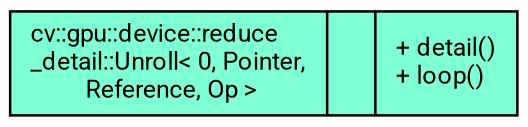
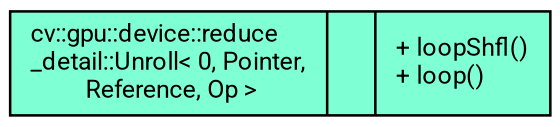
(446, 48) -> (463, 48)
